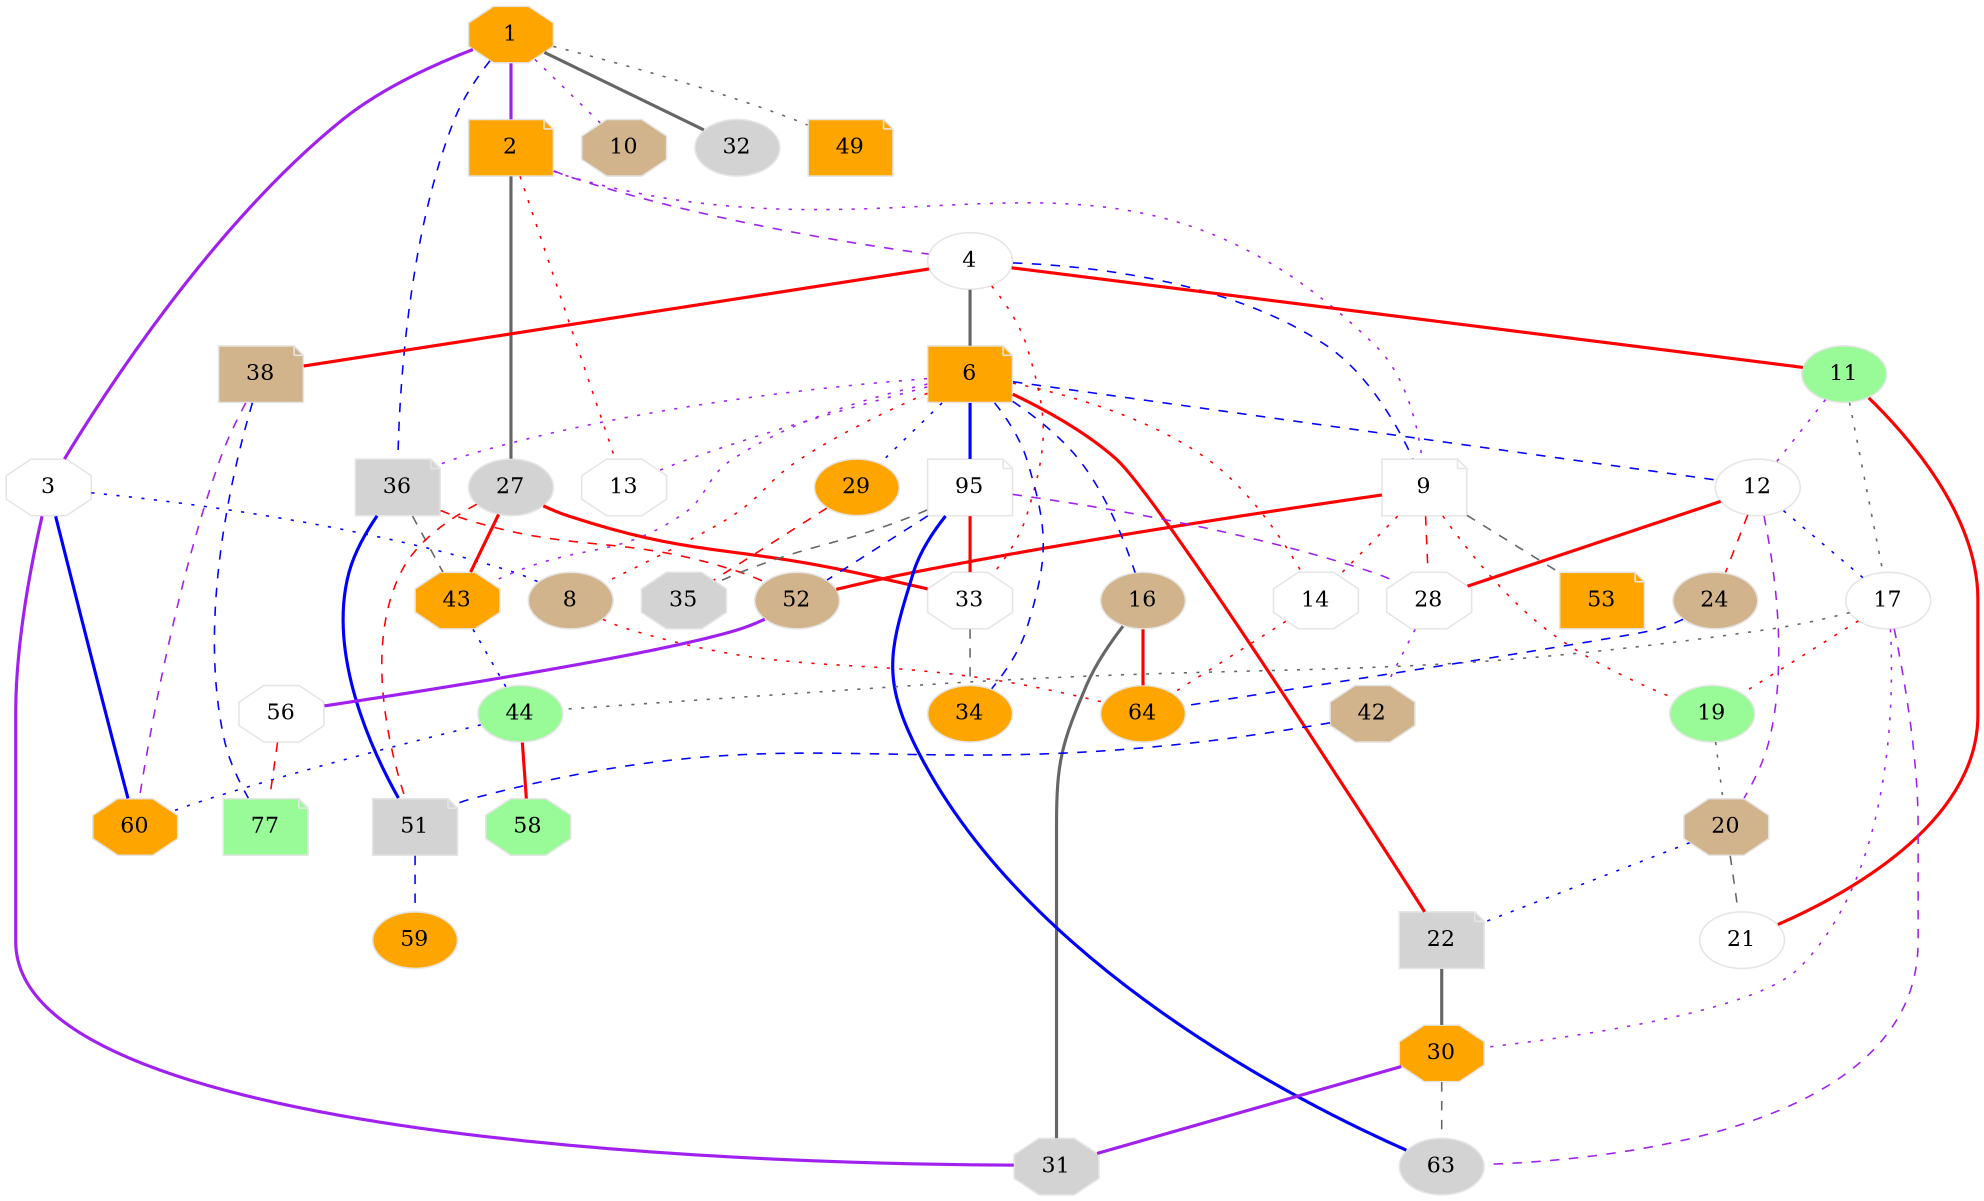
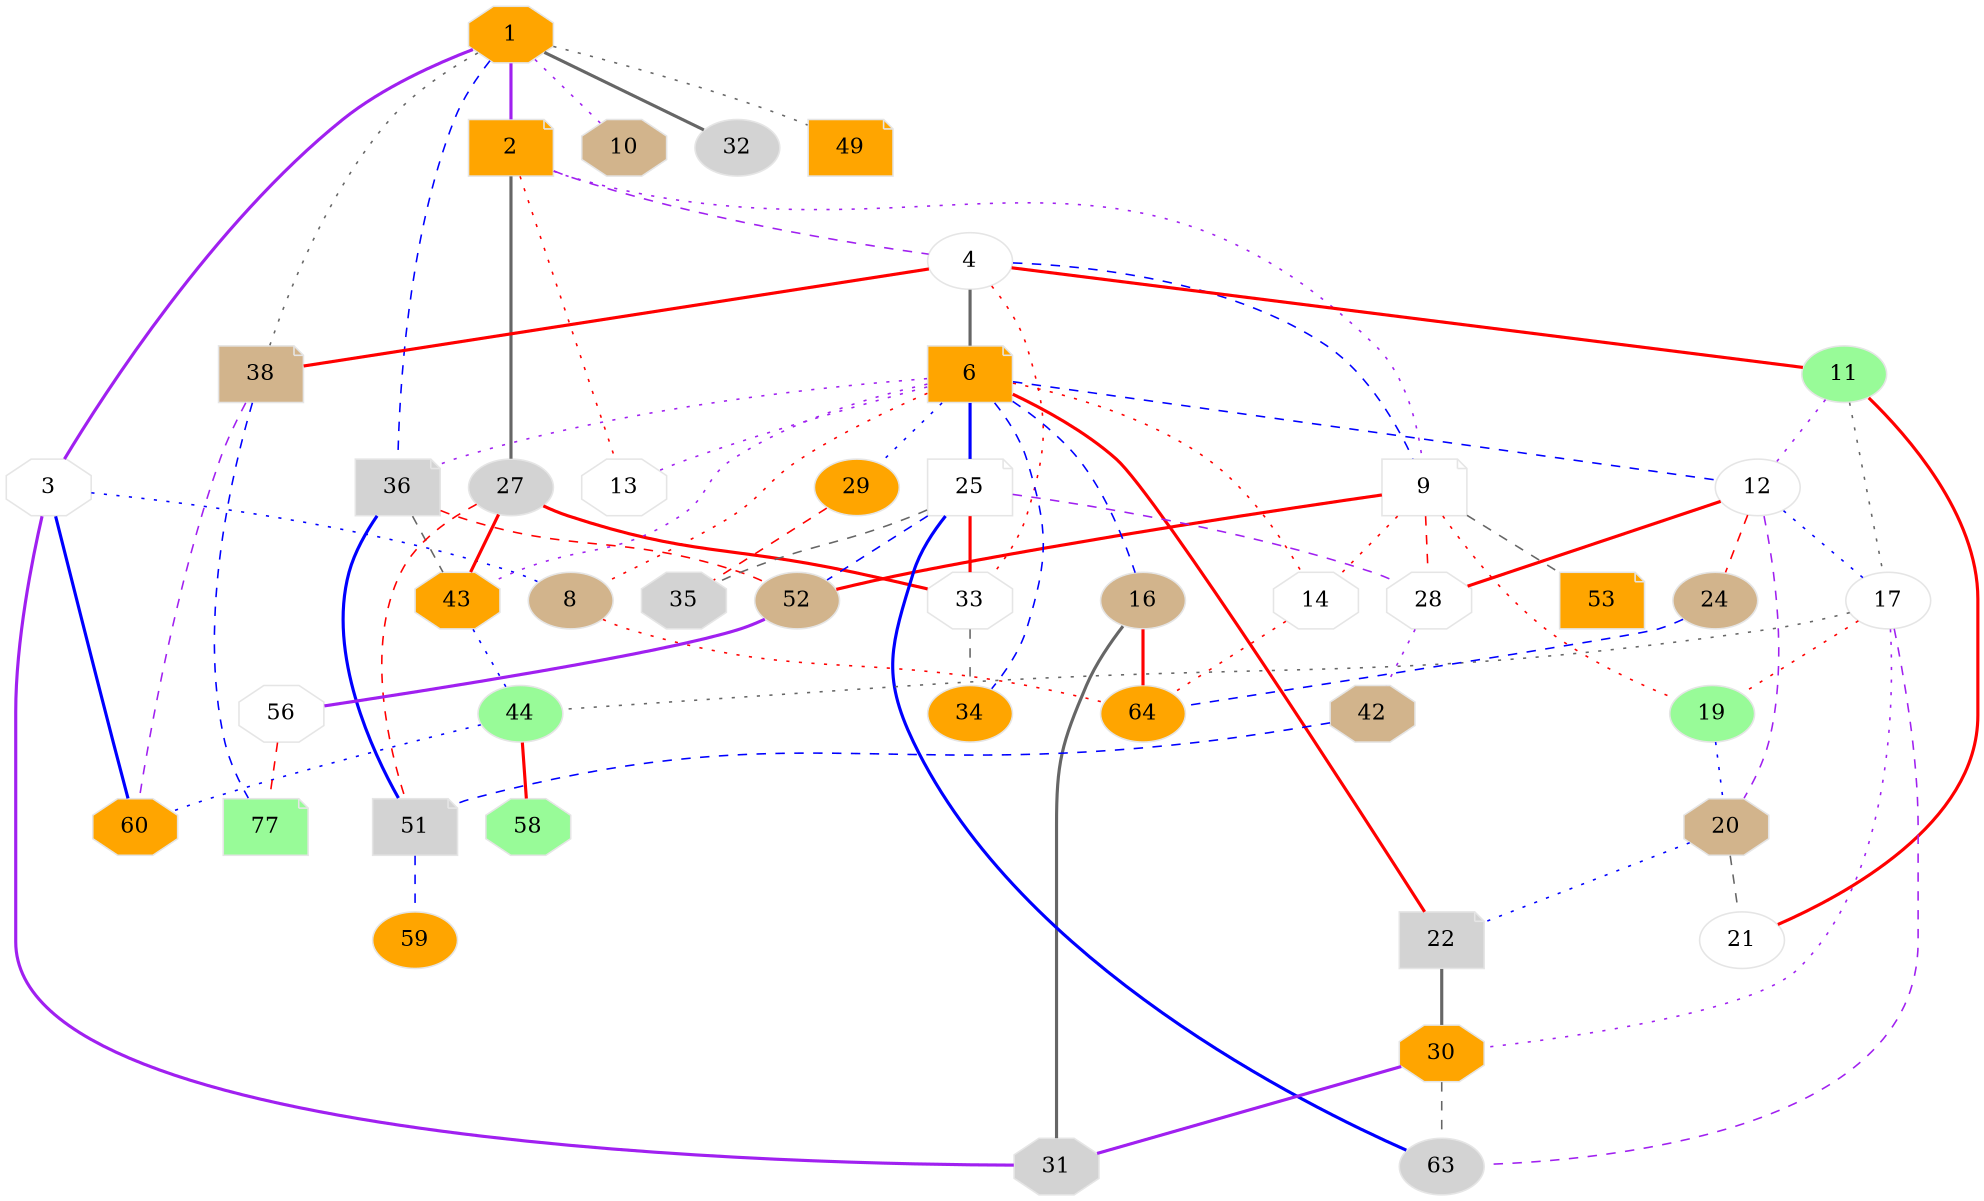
none -> (347, 179)
(970, 487) -> (970, 487)
(1719, 770) -> (1719, 770)
